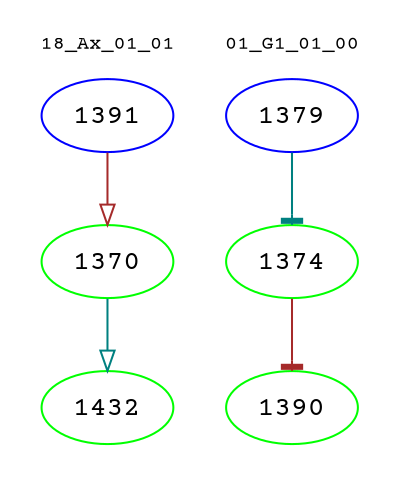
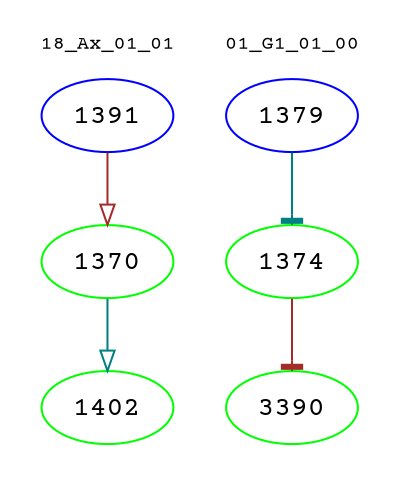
(107, 408) -> (107, 408)
(292, 408) -> (292, 408)
